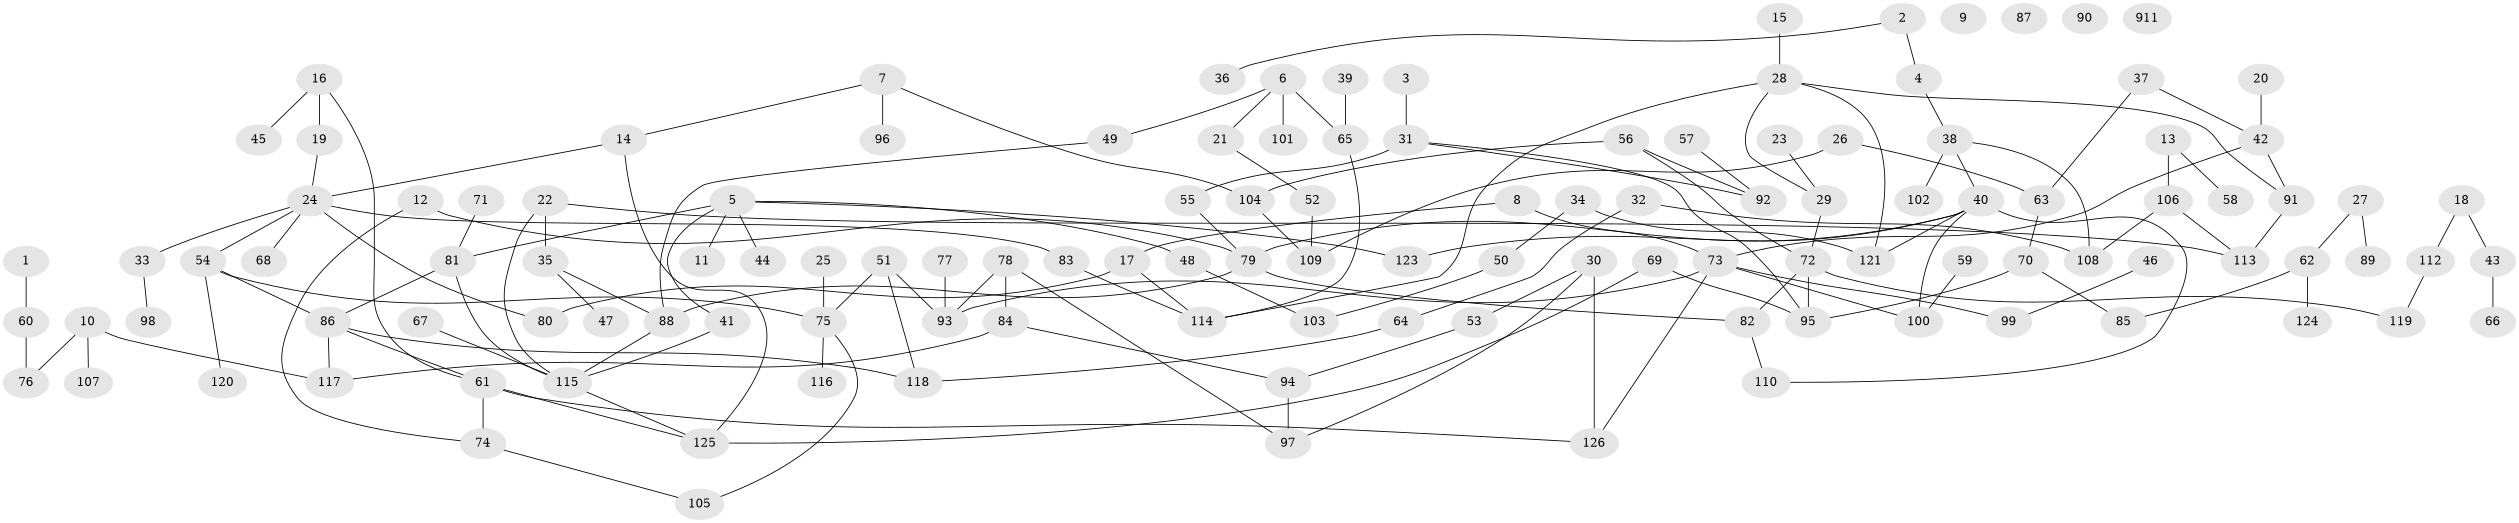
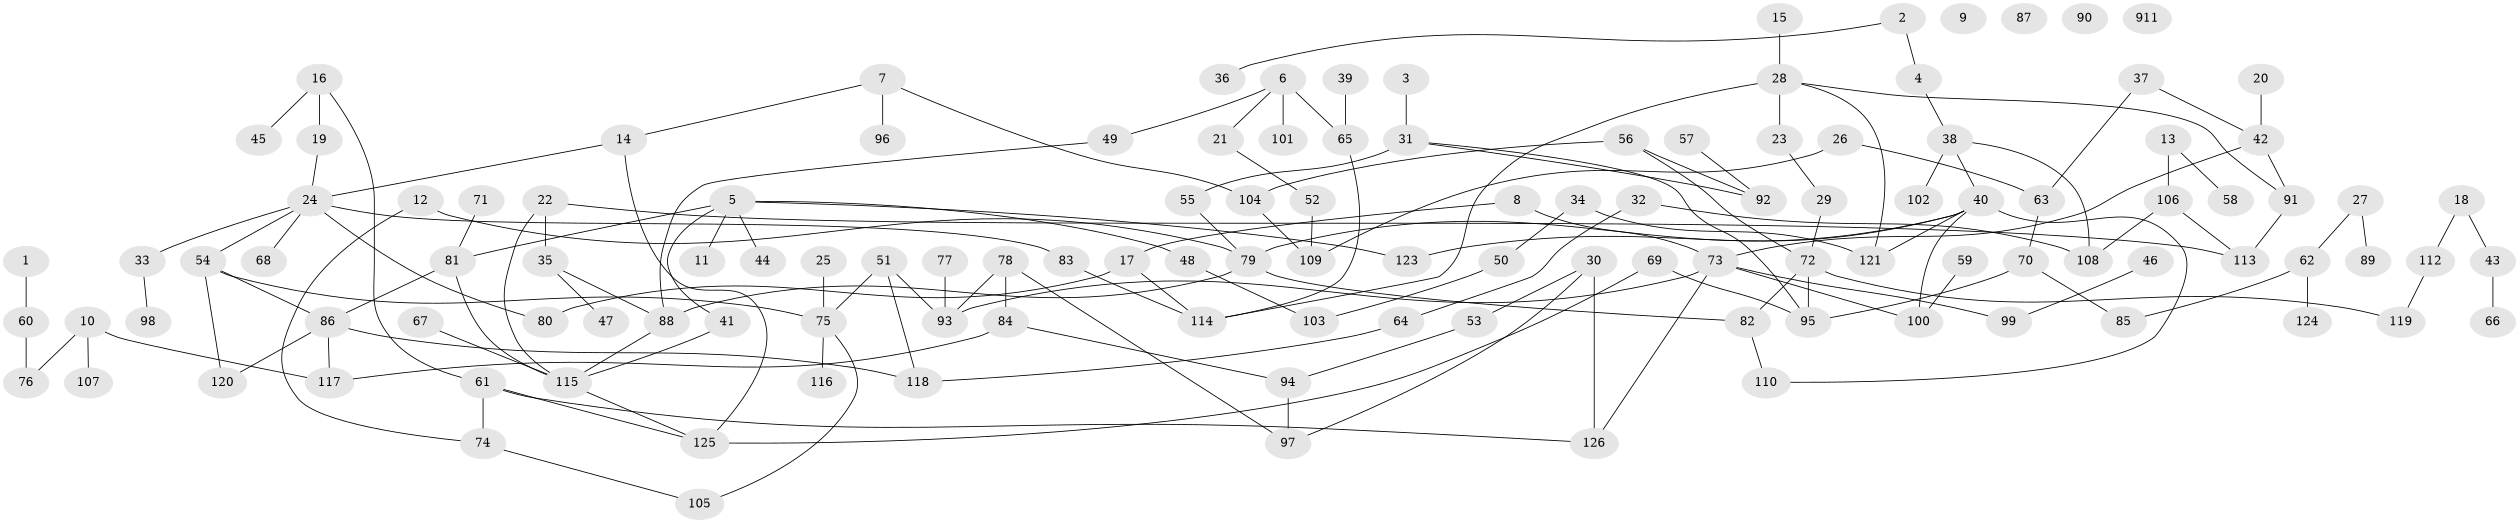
(1749, 155) -> (1780, 110)
(393, 349) -> (276, 352)
